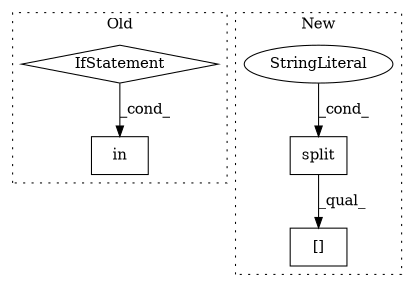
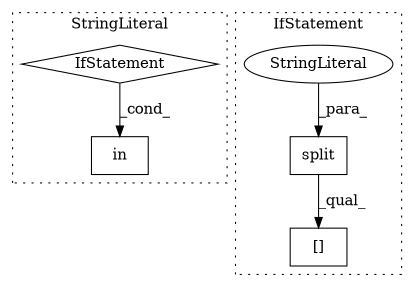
(120, 25) -> (120, 25)
(319, 25) -> (319, 25)
(344, 110) -> (343, 110)
